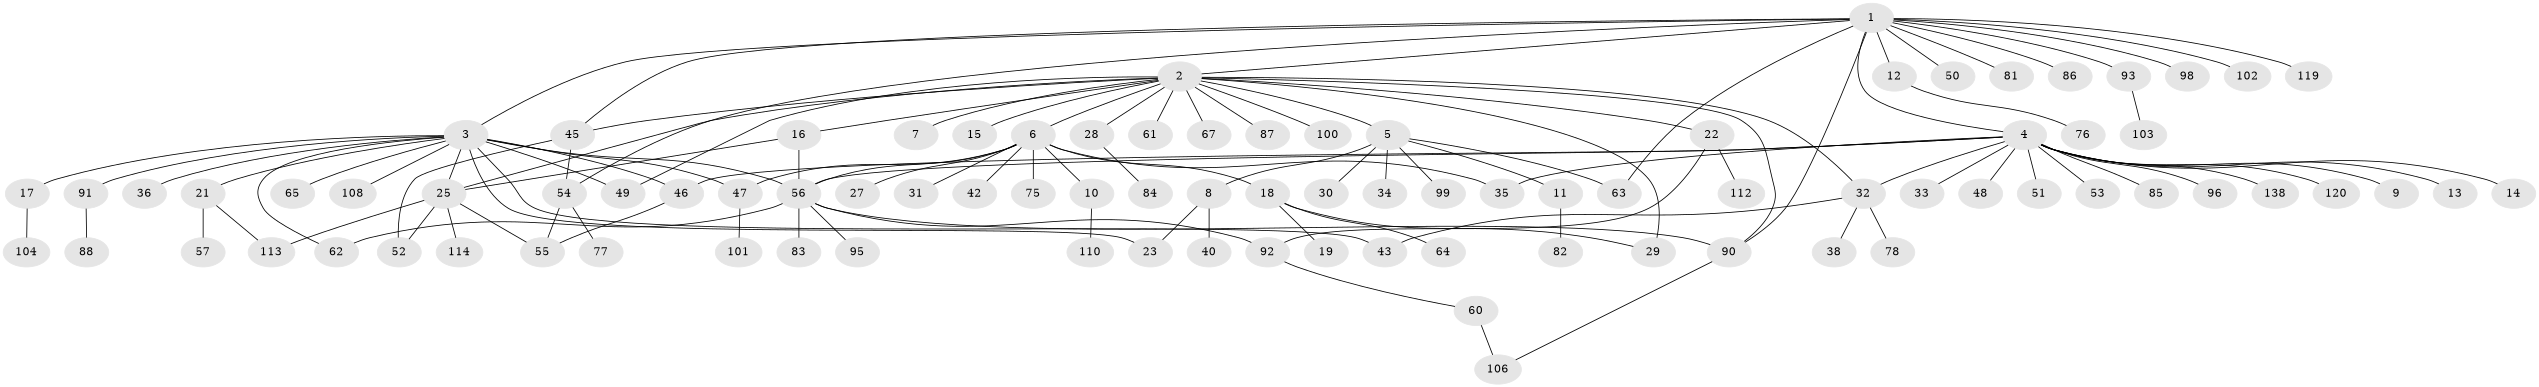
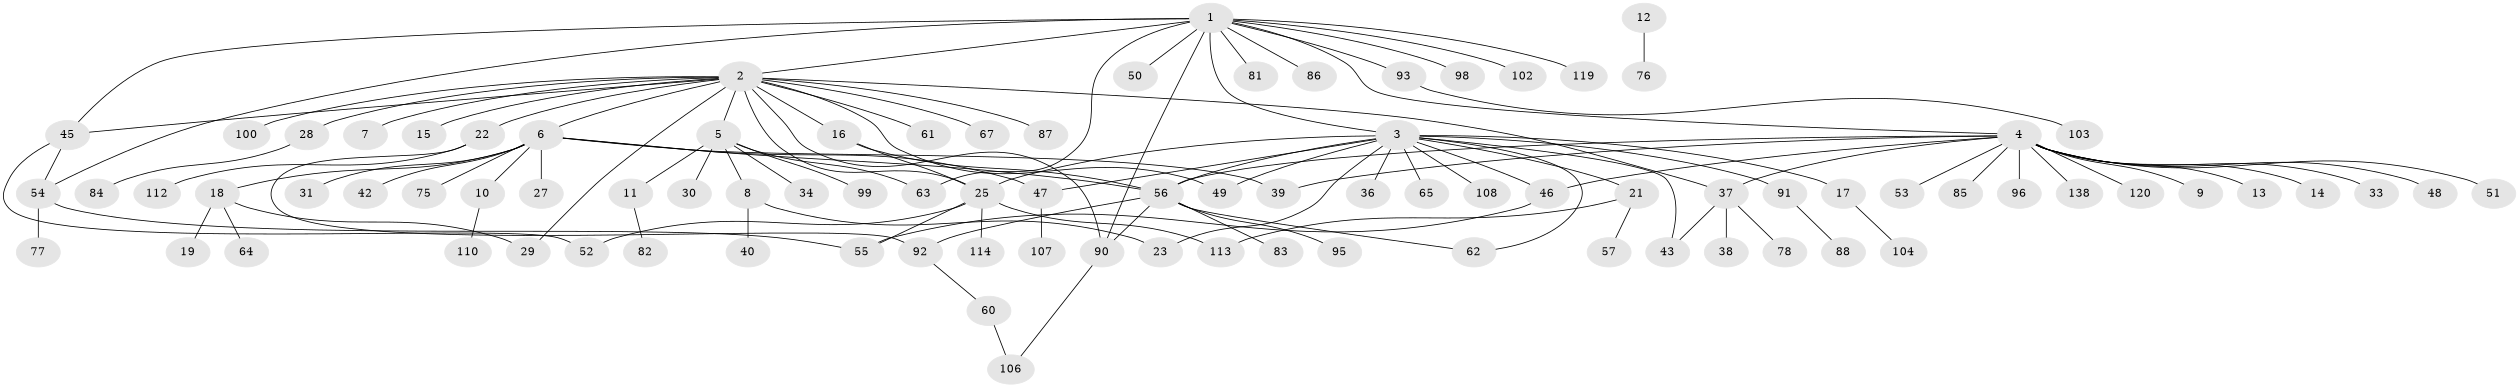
(1883, 47) -> none
(1502, 194) -> (1279, 194)
(1863, 194) -> (1726, 194)
(739, 252) -> (1042, 252)
